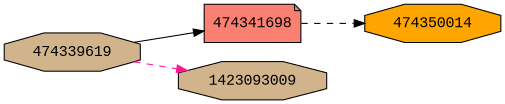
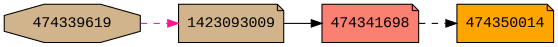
(433, 23) -> (505, 23)
(164, 37) -> (298, 23)
(253, 81) -> (231, 23)
